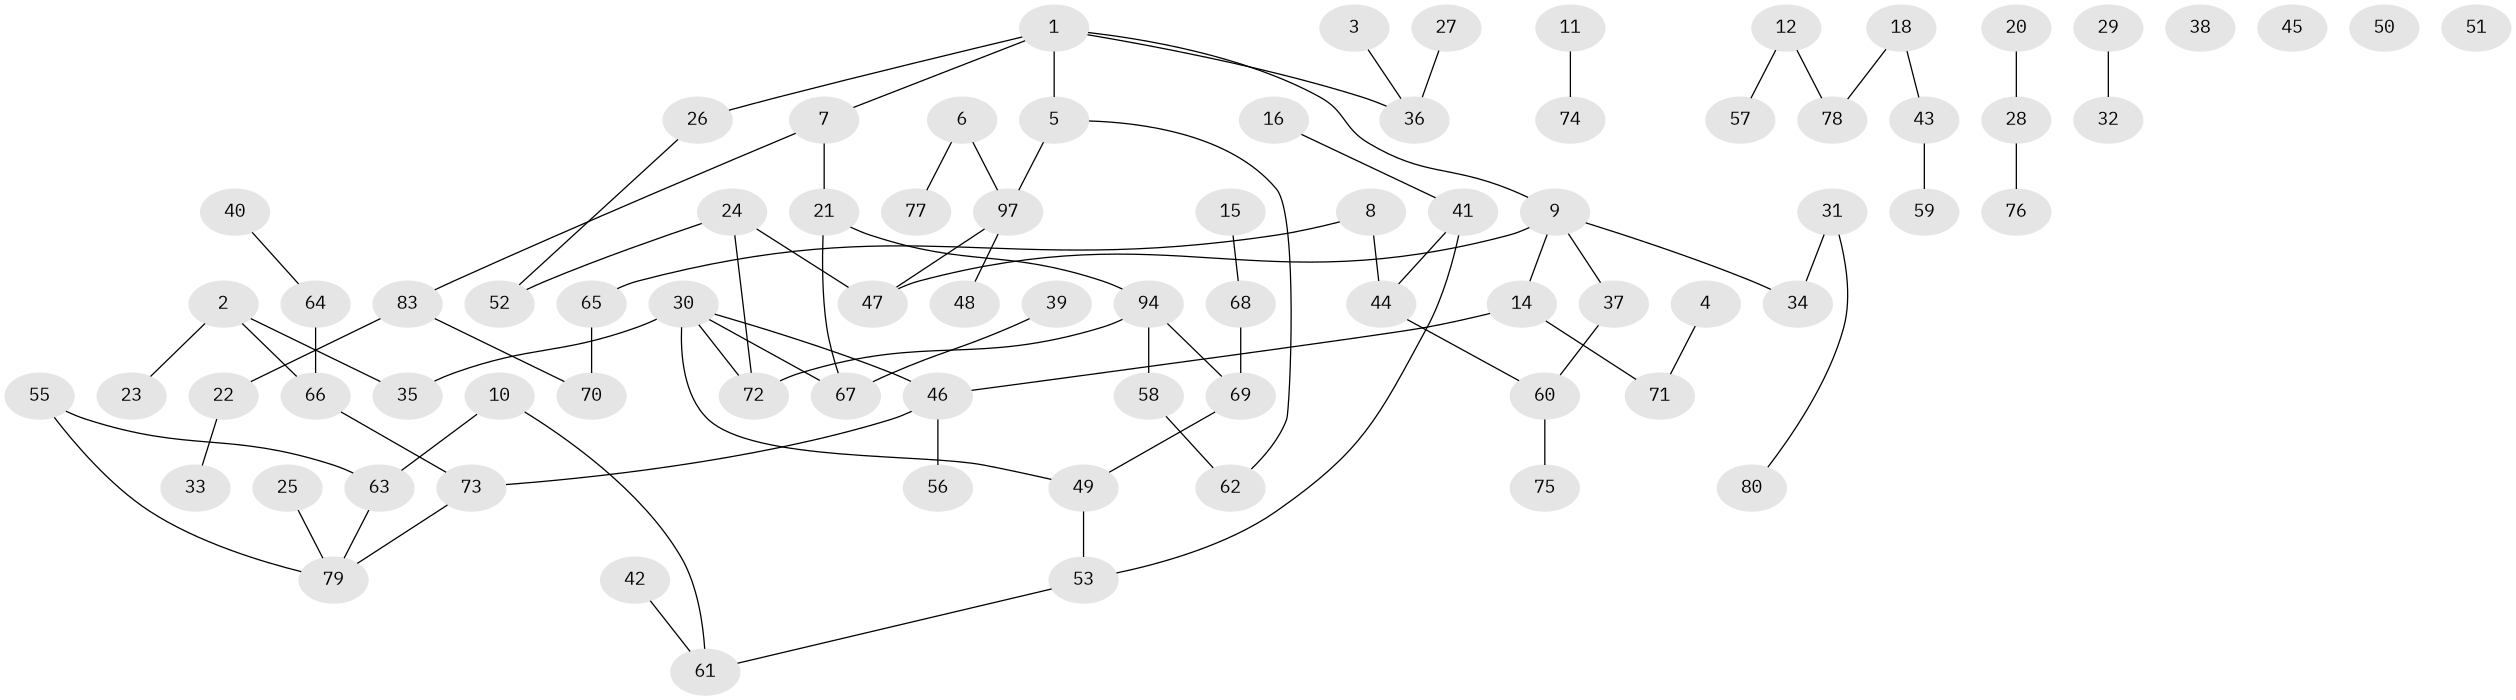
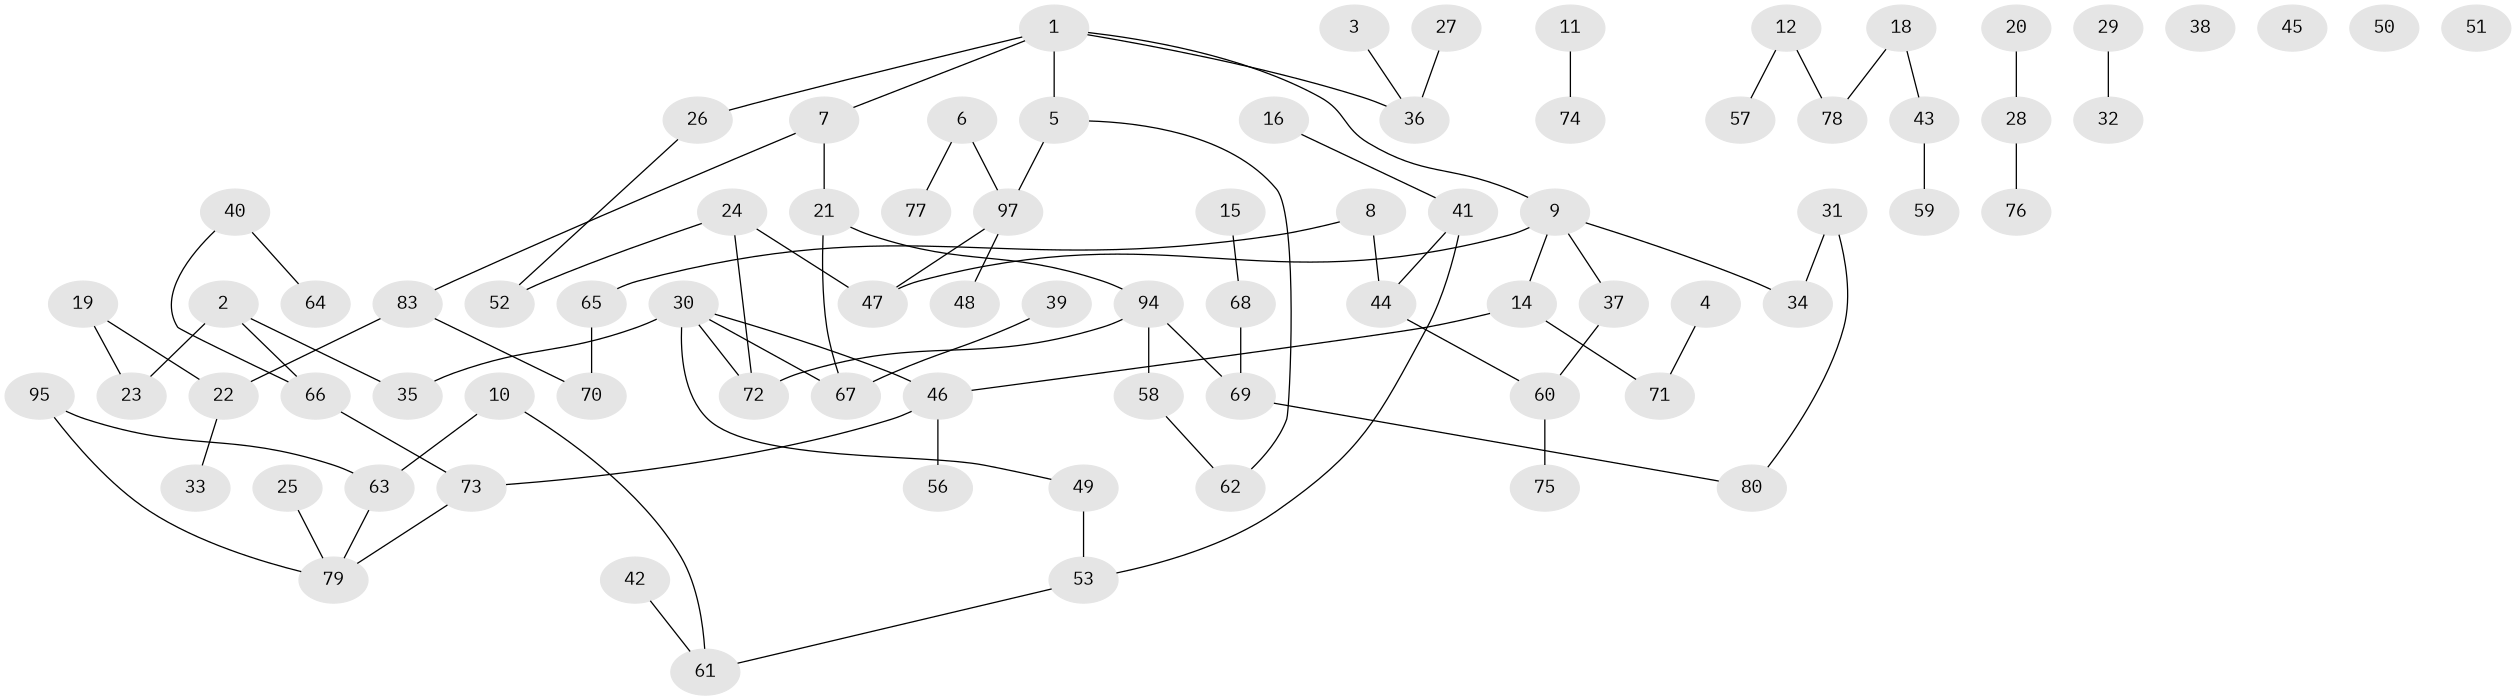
none -> (83, 304)
(316, 341) -> (183, 330)
(40, 396) -> (40, 396)
(1162, 442) -> (1496, 442)
